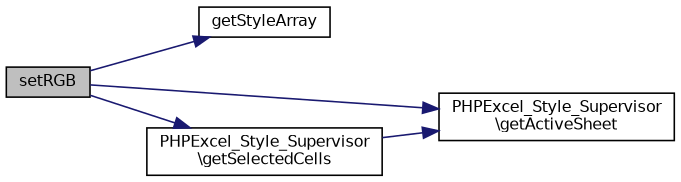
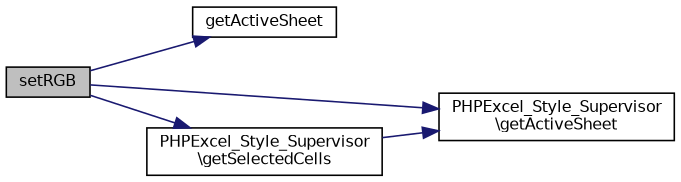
(265, 22) -> (265, 22)
